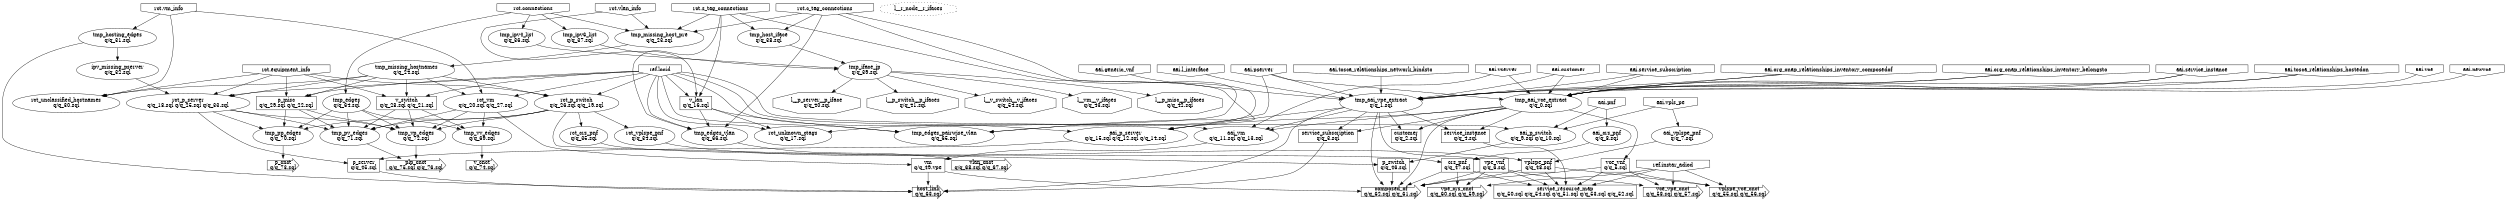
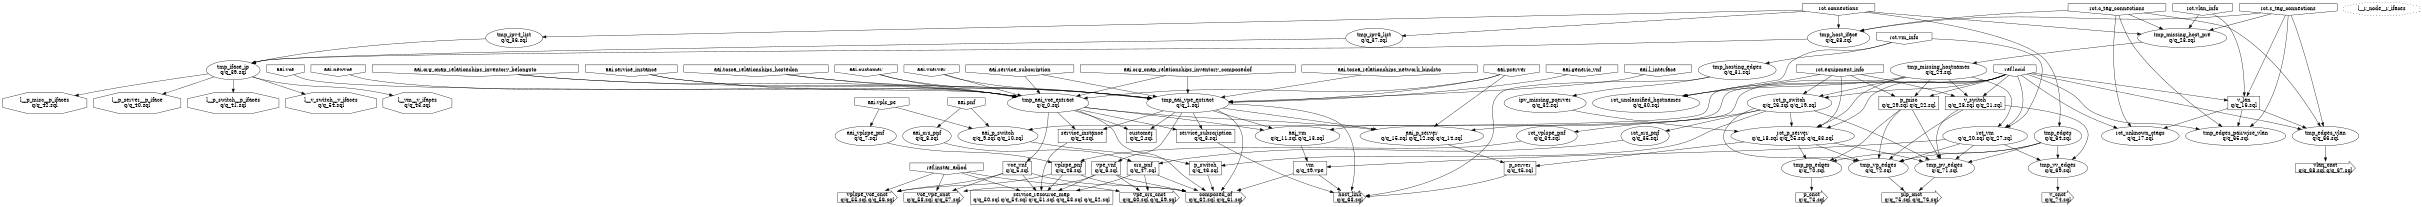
none -> (1839, 20)
(1388, 85) -> (994, 85)
(368, 120) -> (1791, 118)
